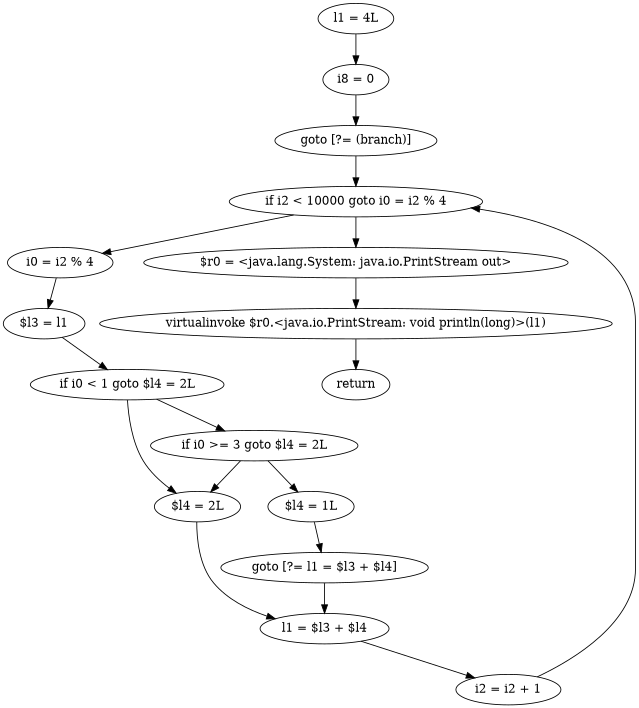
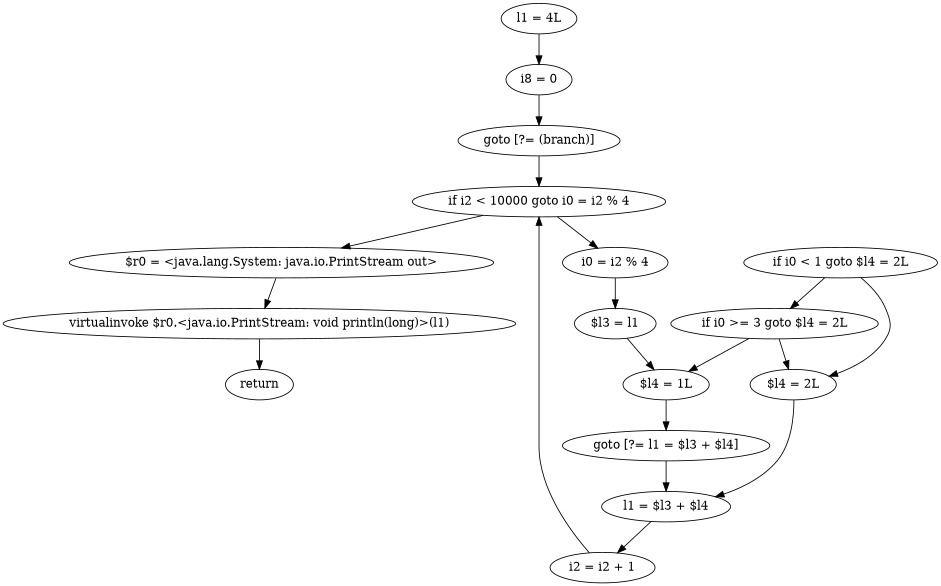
(81, 351) -> (638, 351)
